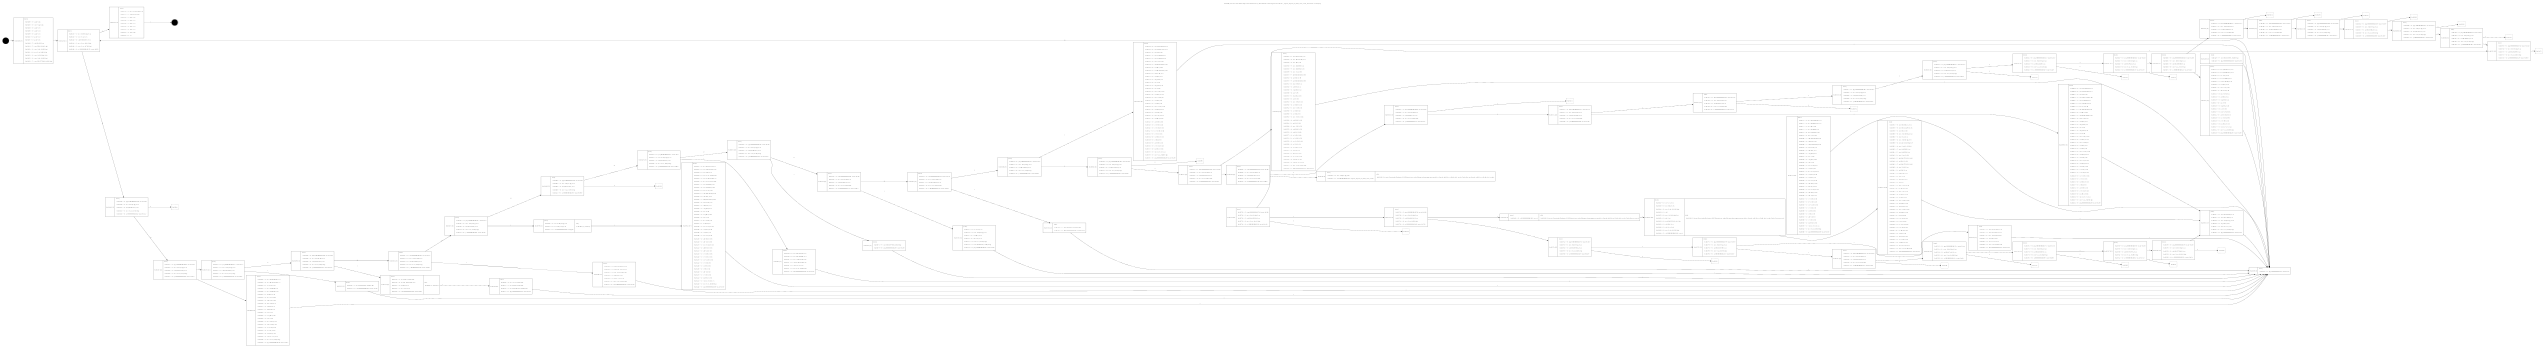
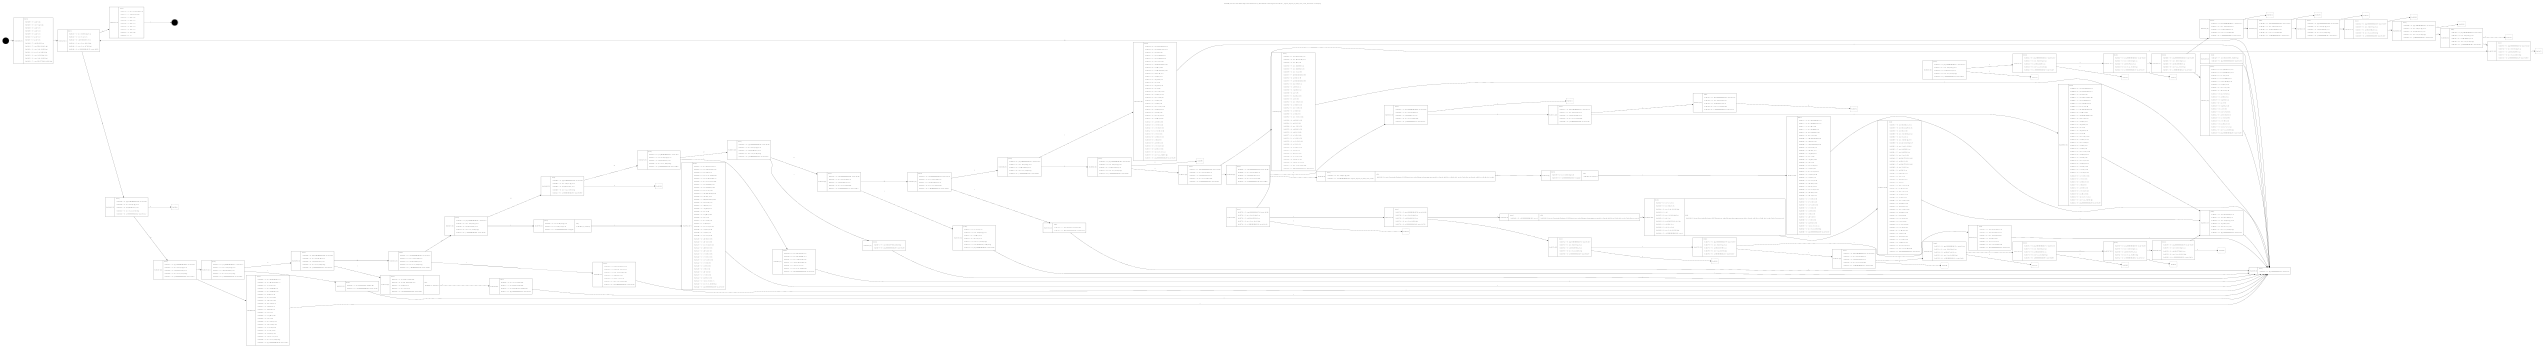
(1854, 95) -> none
none -> (1570, 176)
